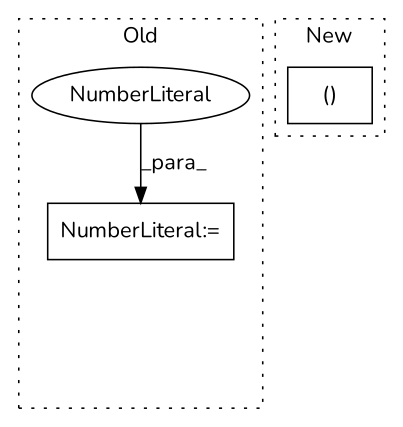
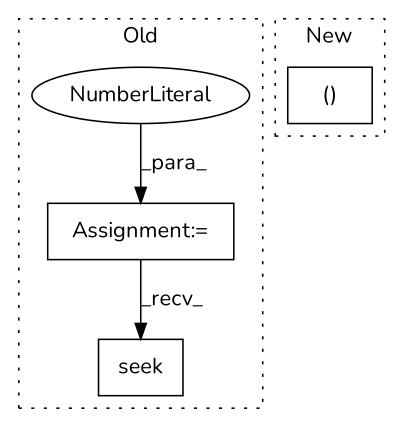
(141, 231) -> (141, 231)
none -> (141, 368)
